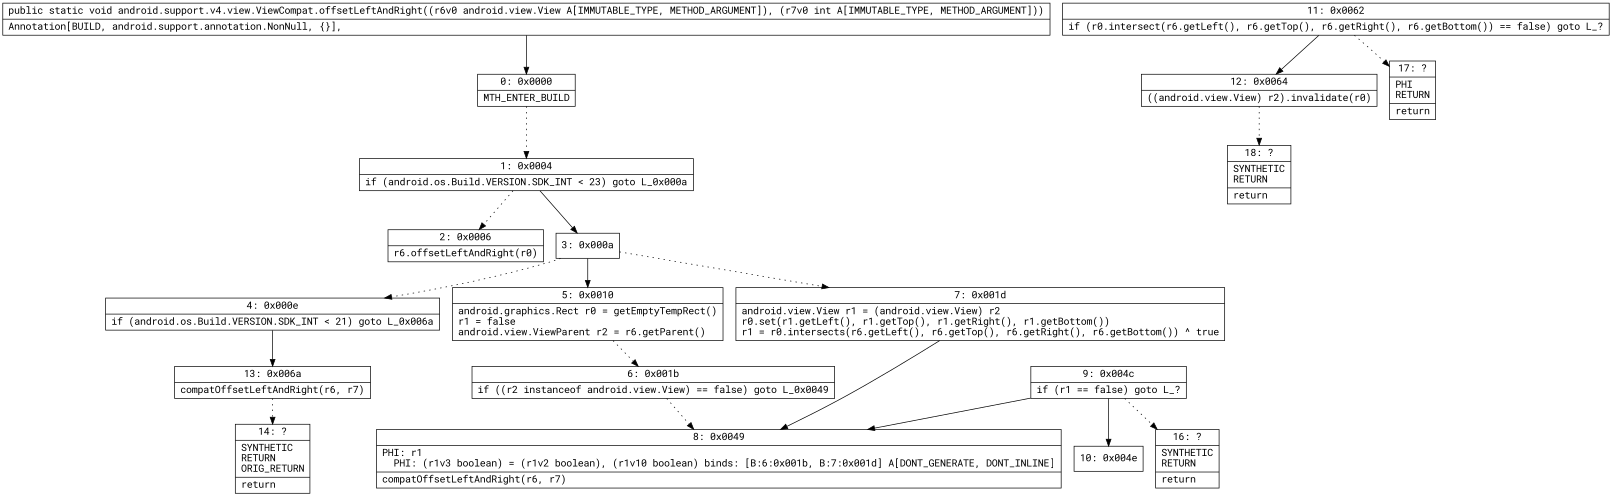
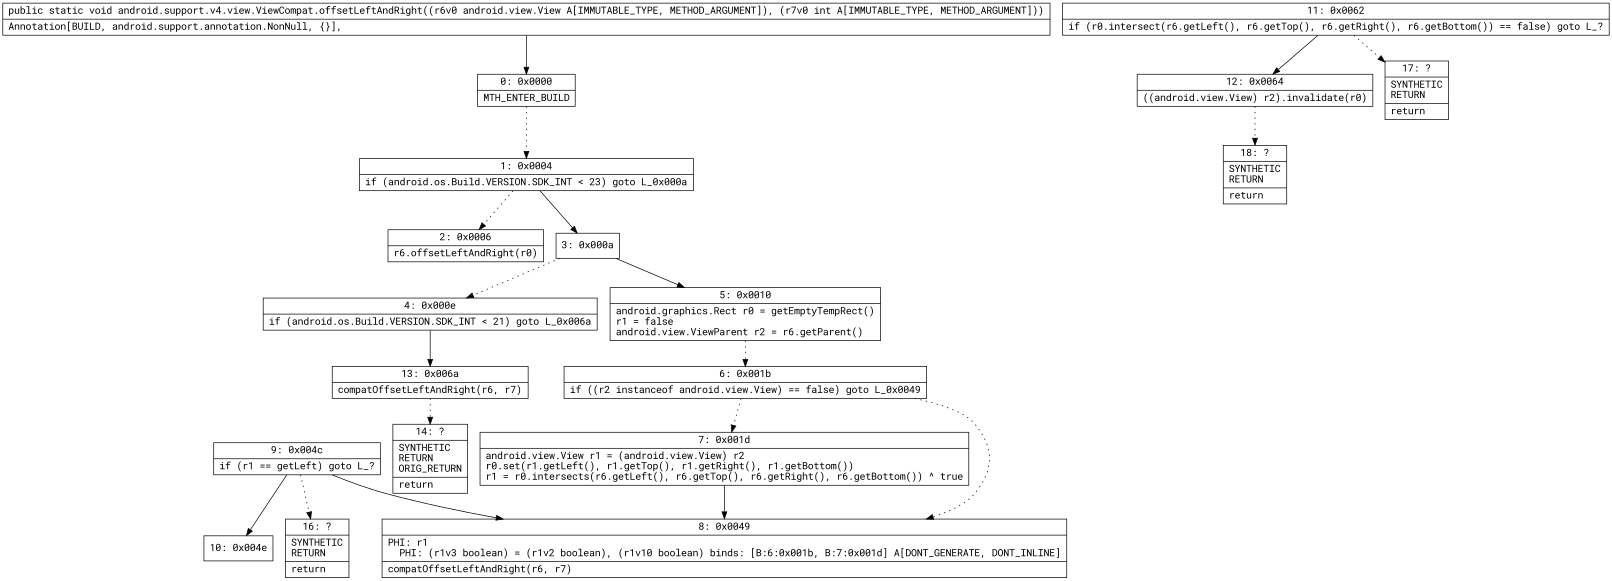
(1404, 85) -> (1417, 85)
(721, 269) -> (737, 412)
(1109, 390) -> (297, 466)
